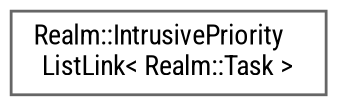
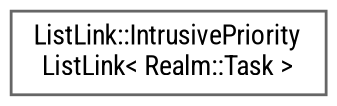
(169, 53) -> (169, 53)
